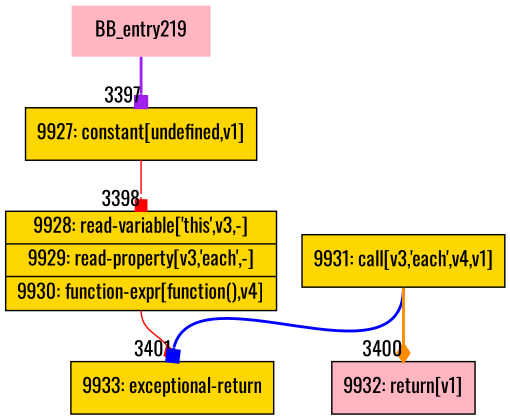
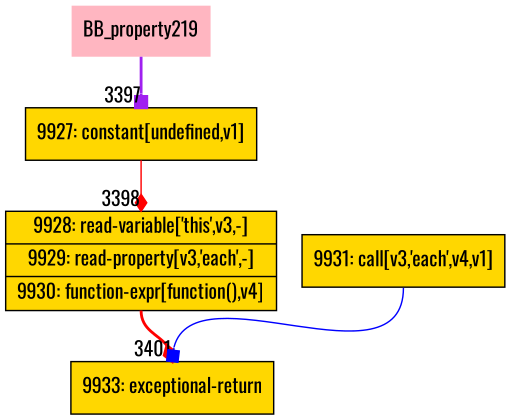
(141, 31) -> (141, 31)
(141, 177) -> (141, 177)
(295, 326) -> (295, 326)
(150, 330) -> (150, 330)
(403, 388) -> none
